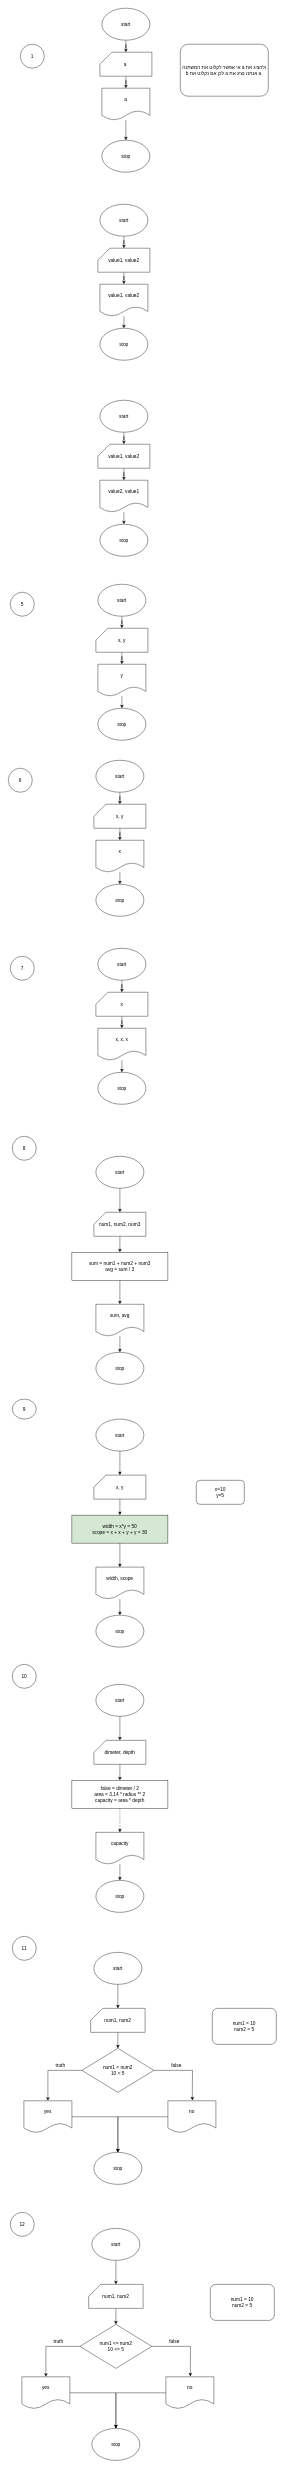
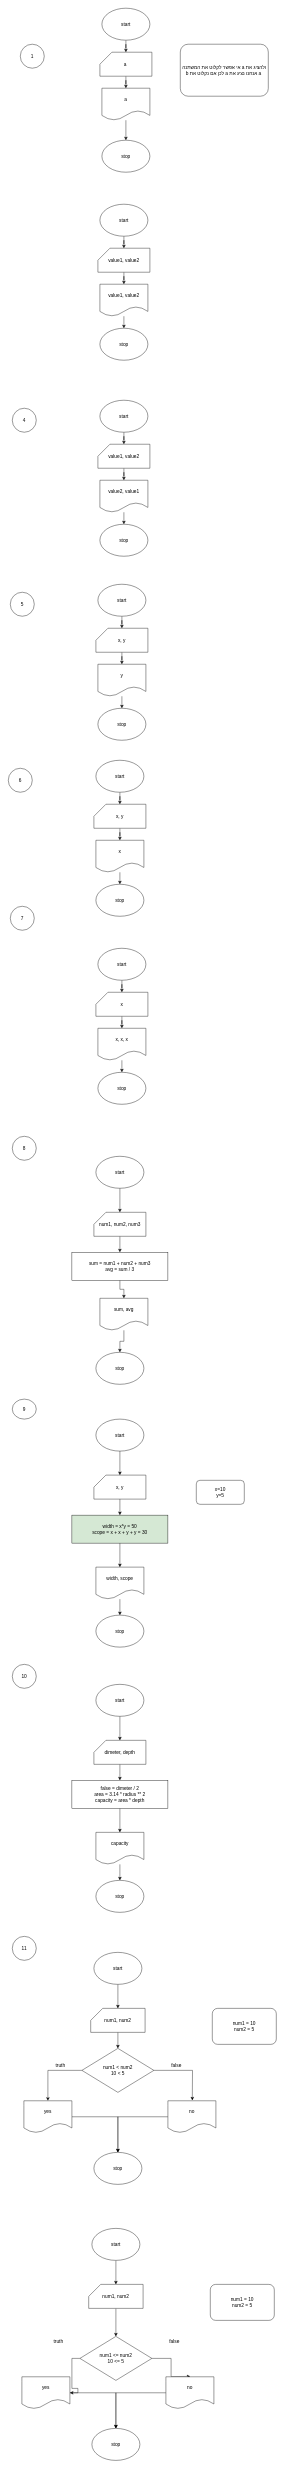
none -> (24, 420)
(22, 968) -> (22, 918)
(120, 1320) -> (124, 1314)
(120, 1818) -> (120, 1818)
(22, 2224) -> none
(116, 2346) -> (116, 2358)
